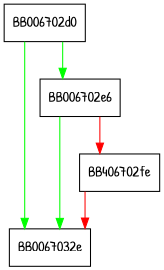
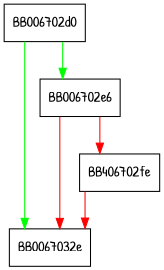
(60, 168) -> (60, 168)
